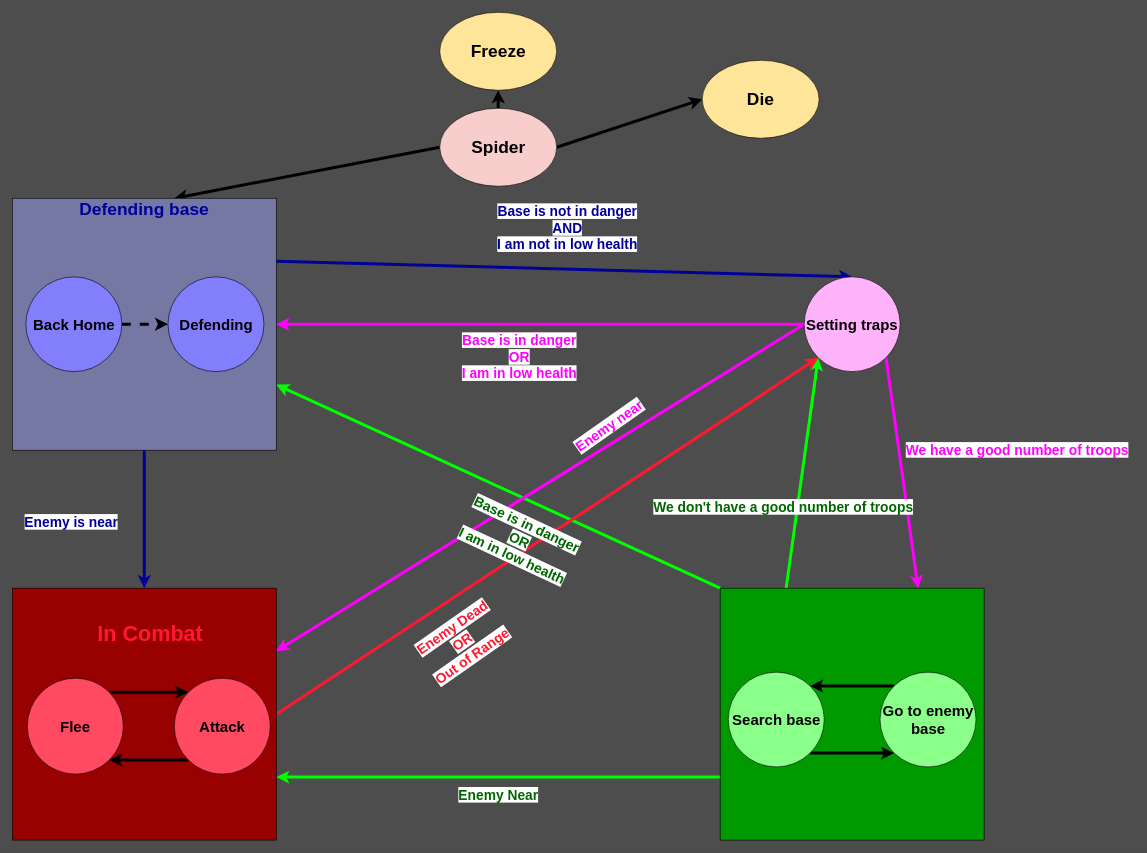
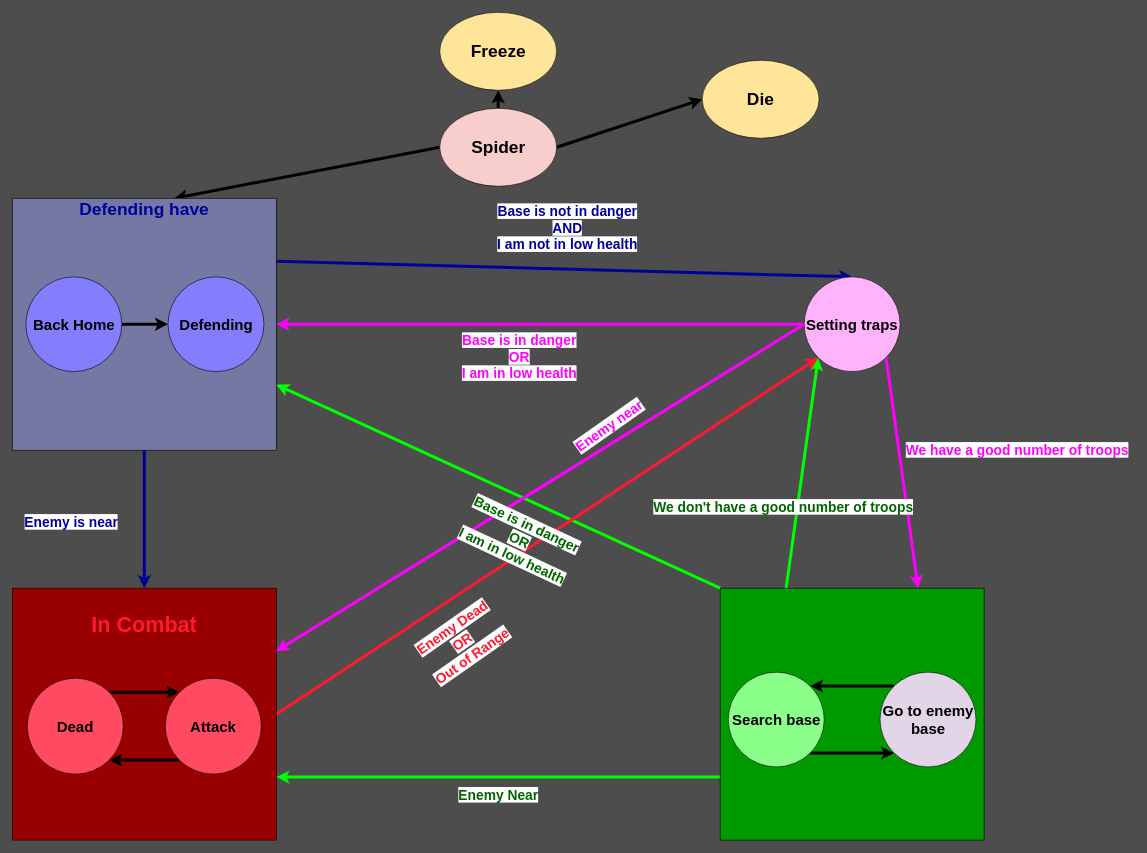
(141, 324) -> (141, 324)
(144, 324) -> (144, 324)
(150, 633) -> (144, 624)
(928, 720) -> (928, 720)
(75, 726) -> (75, 726)
(222, 726) -> (213, 726)
